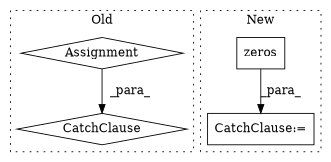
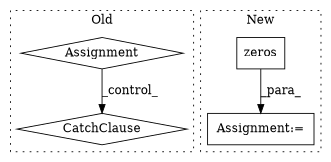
(130, 91) -> (130, 91)
(261, 129) -> (261, 129)
